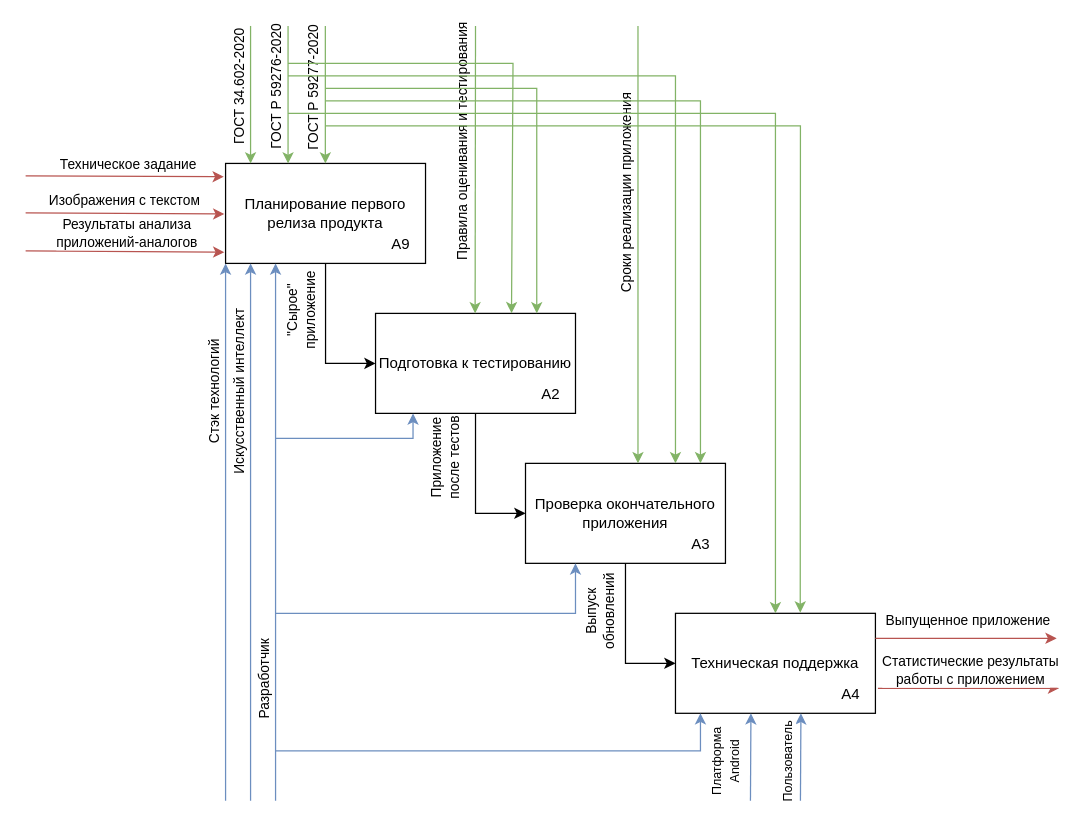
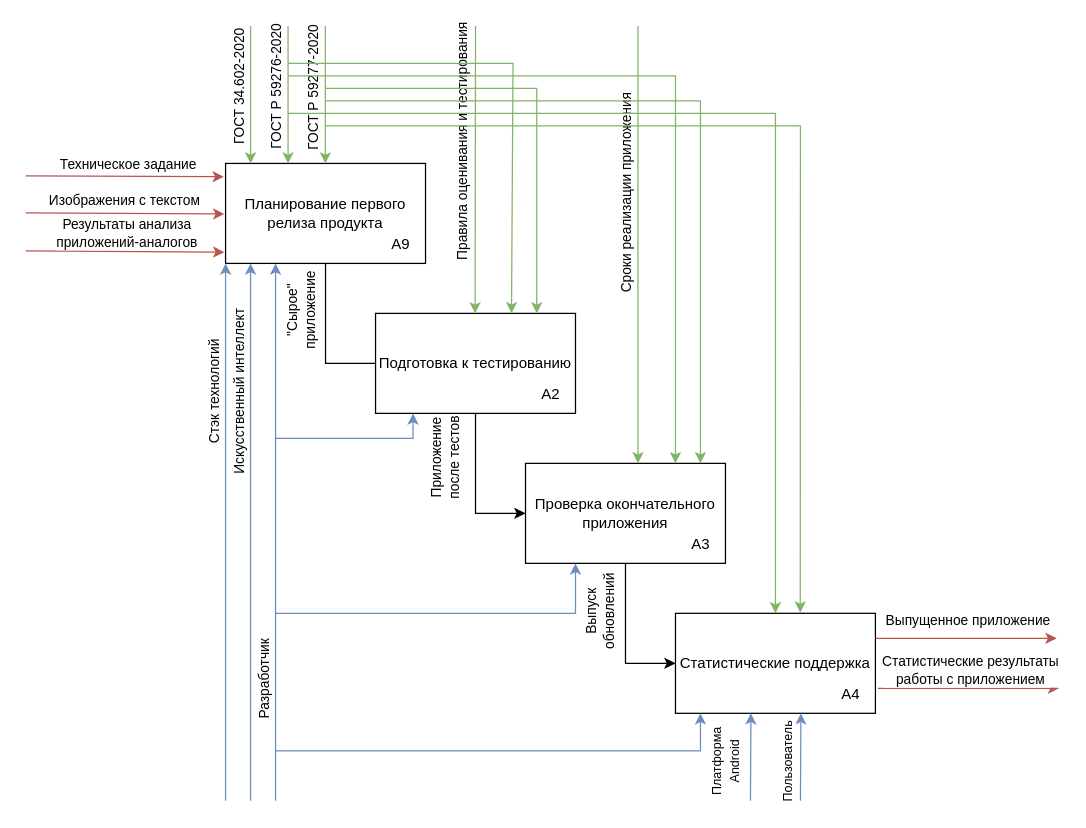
(366, 363) -> (369, 363)
(776, 663) -> (776, 663)
